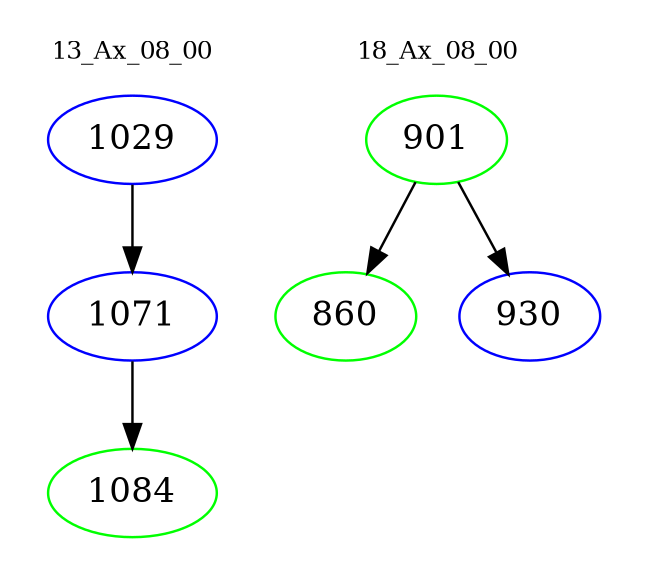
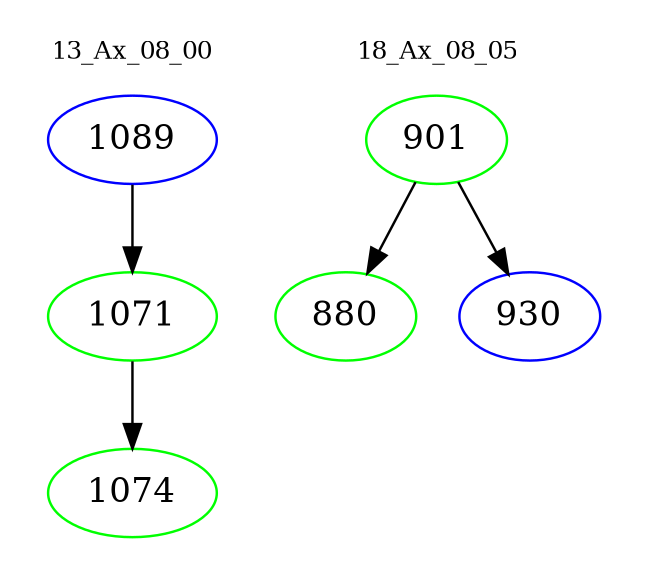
(438, 53) -> (438, 53)
(132, 140) -> (132, 140)
(132, 316) -> (132, 316)
(346, 316) -> (346, 316)
(132, 493) -> (132, 493)
